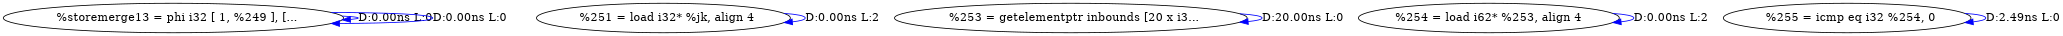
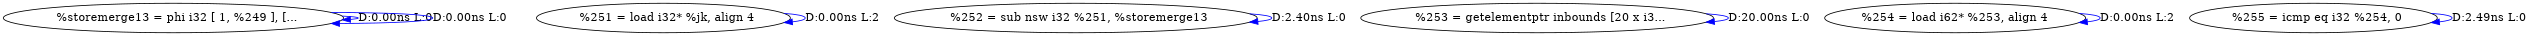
none -> (1076, 18)
